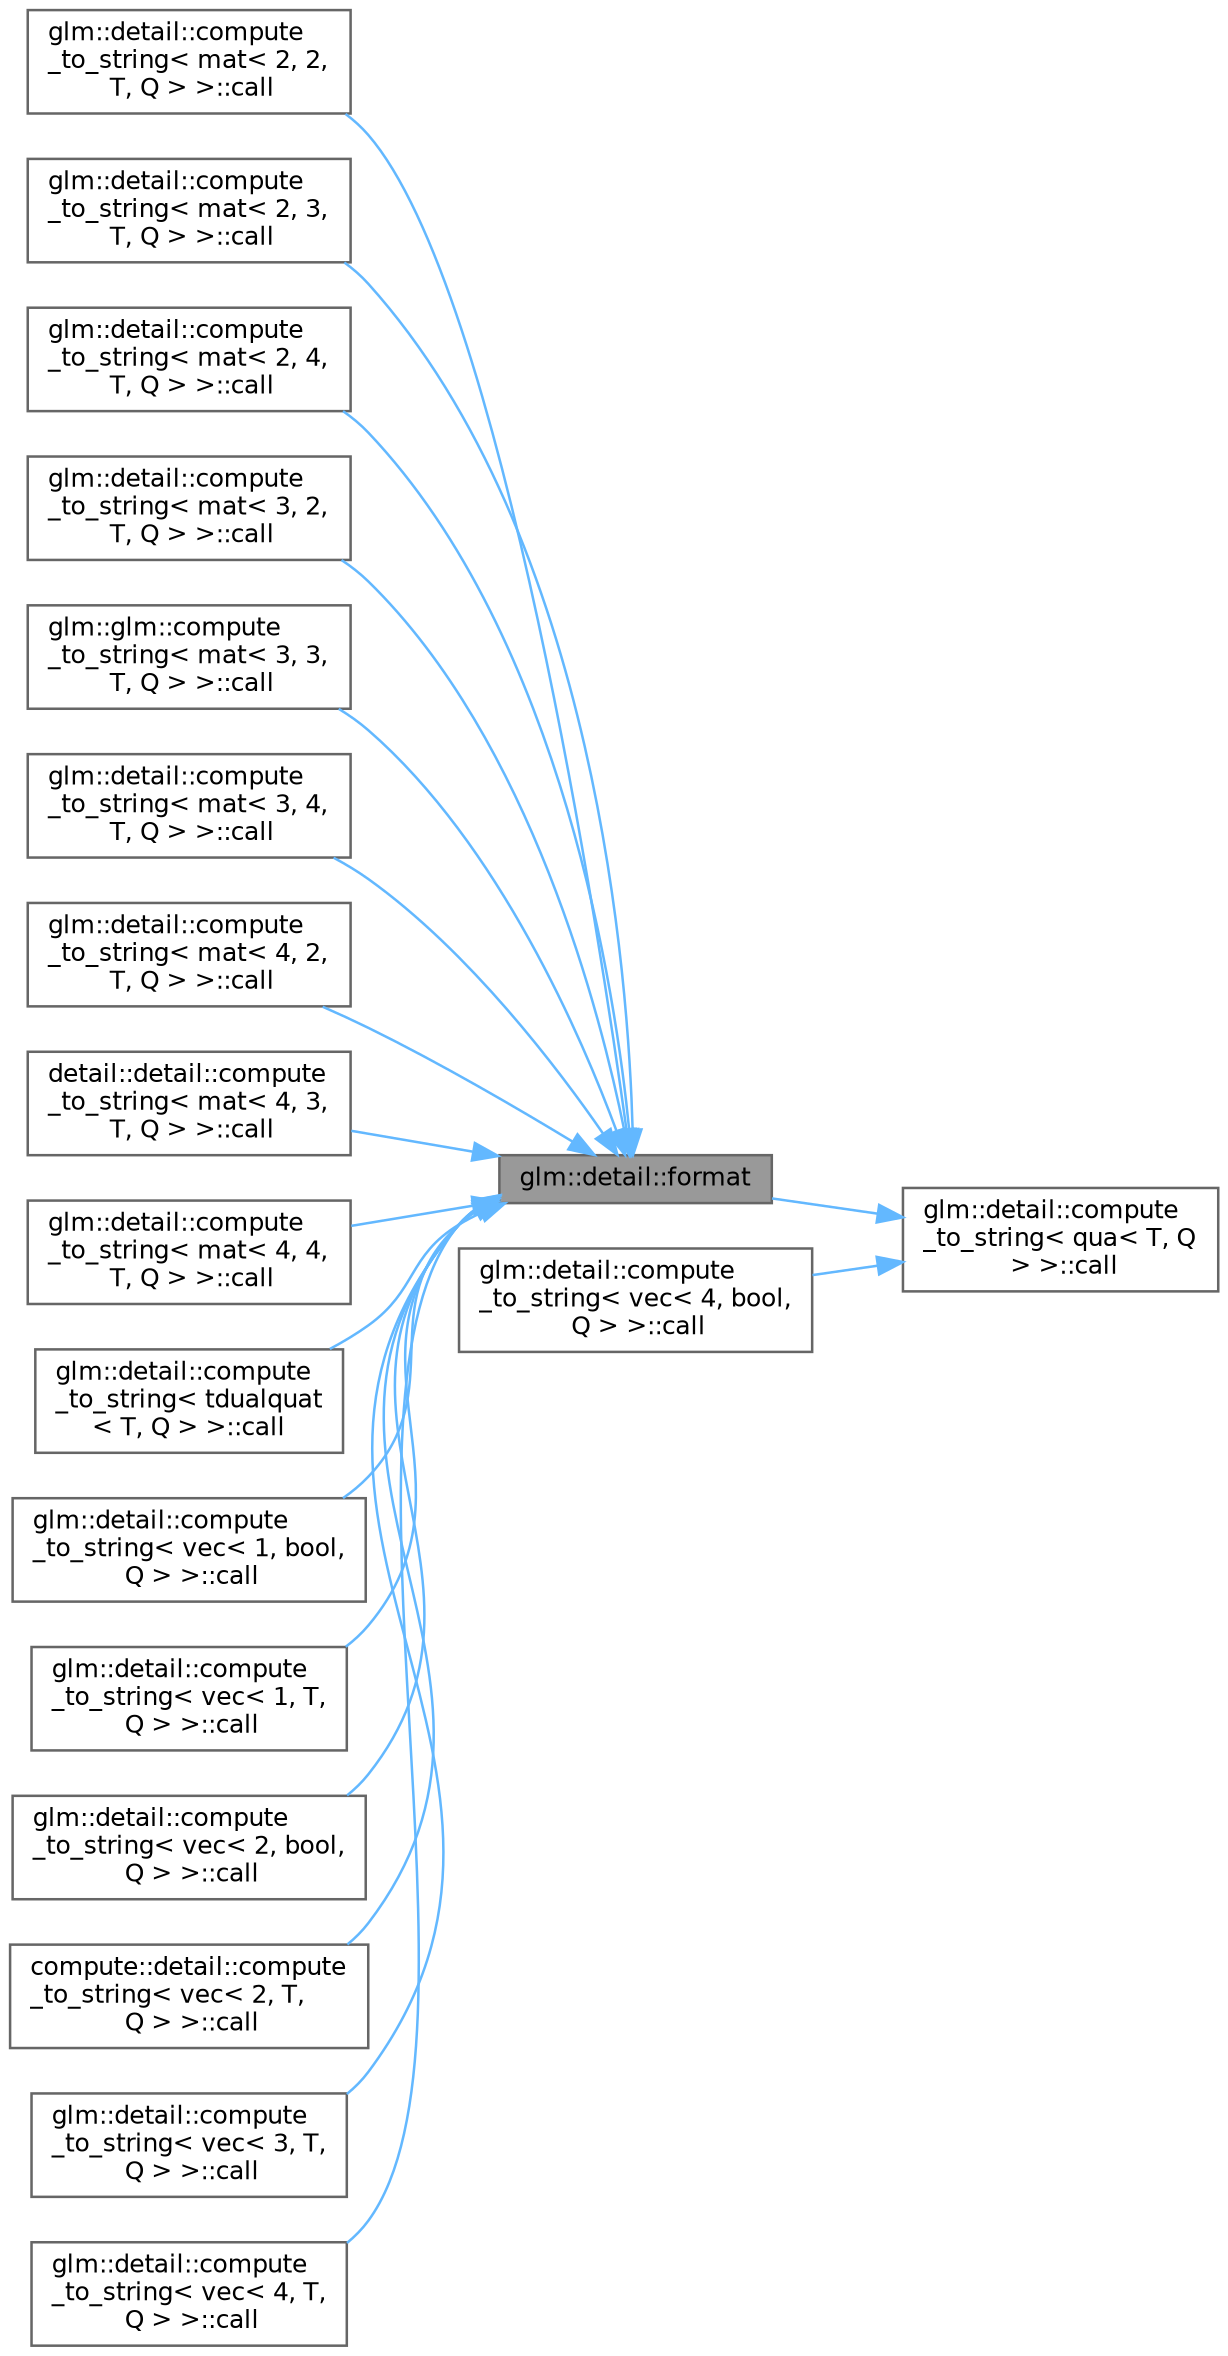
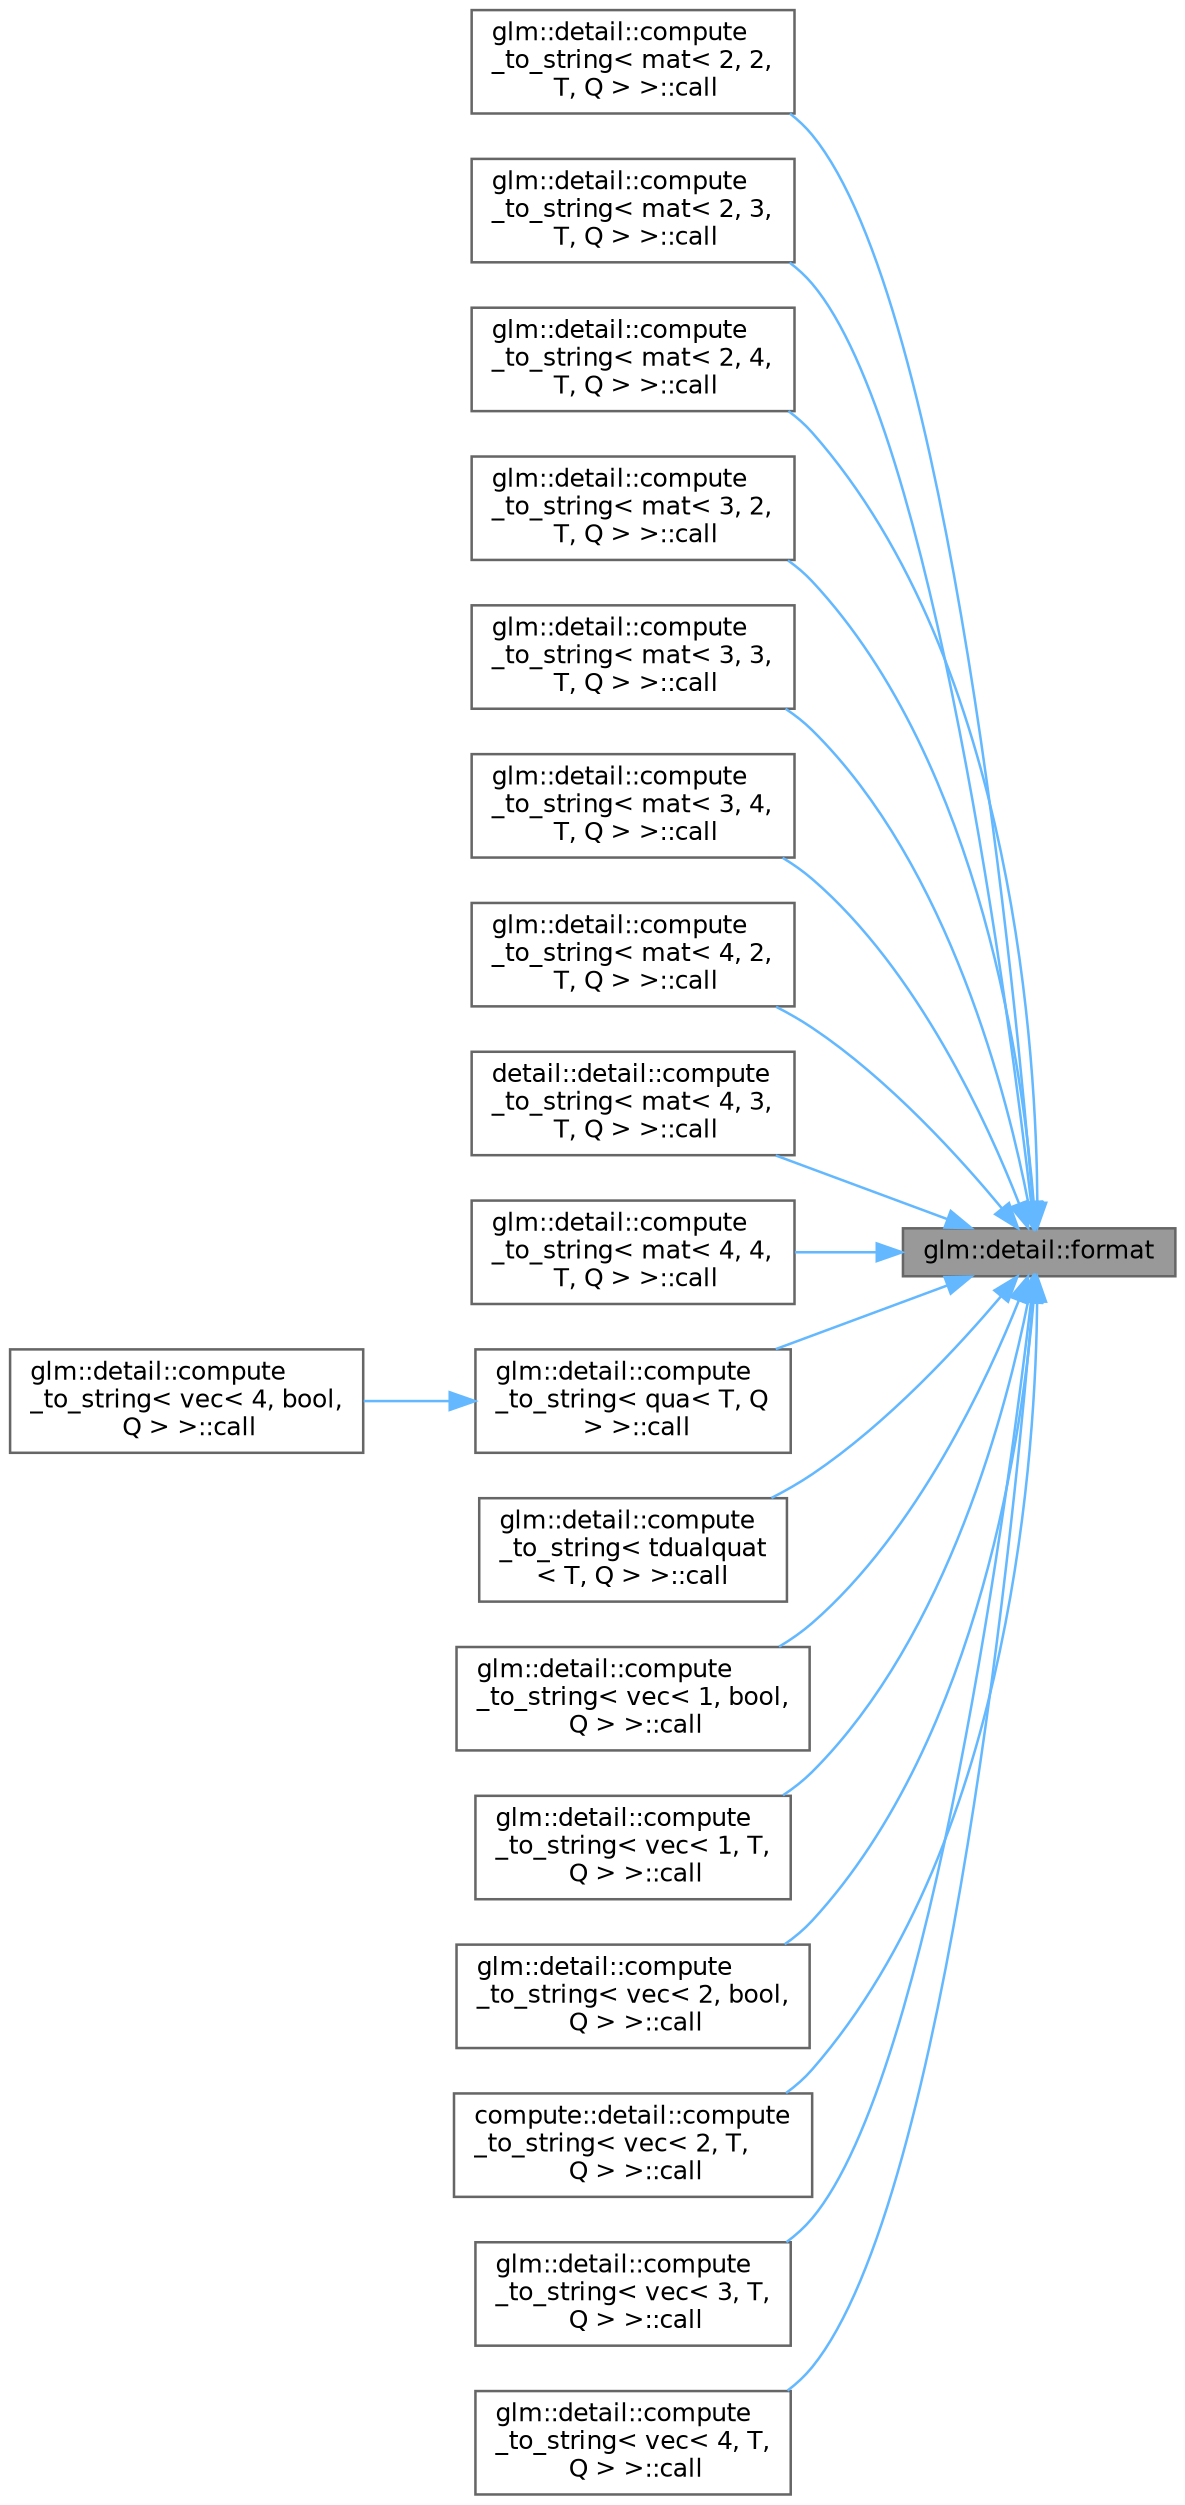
(189, 657) -> (633, 657)
(825, 1206) -> (861, 1317)
